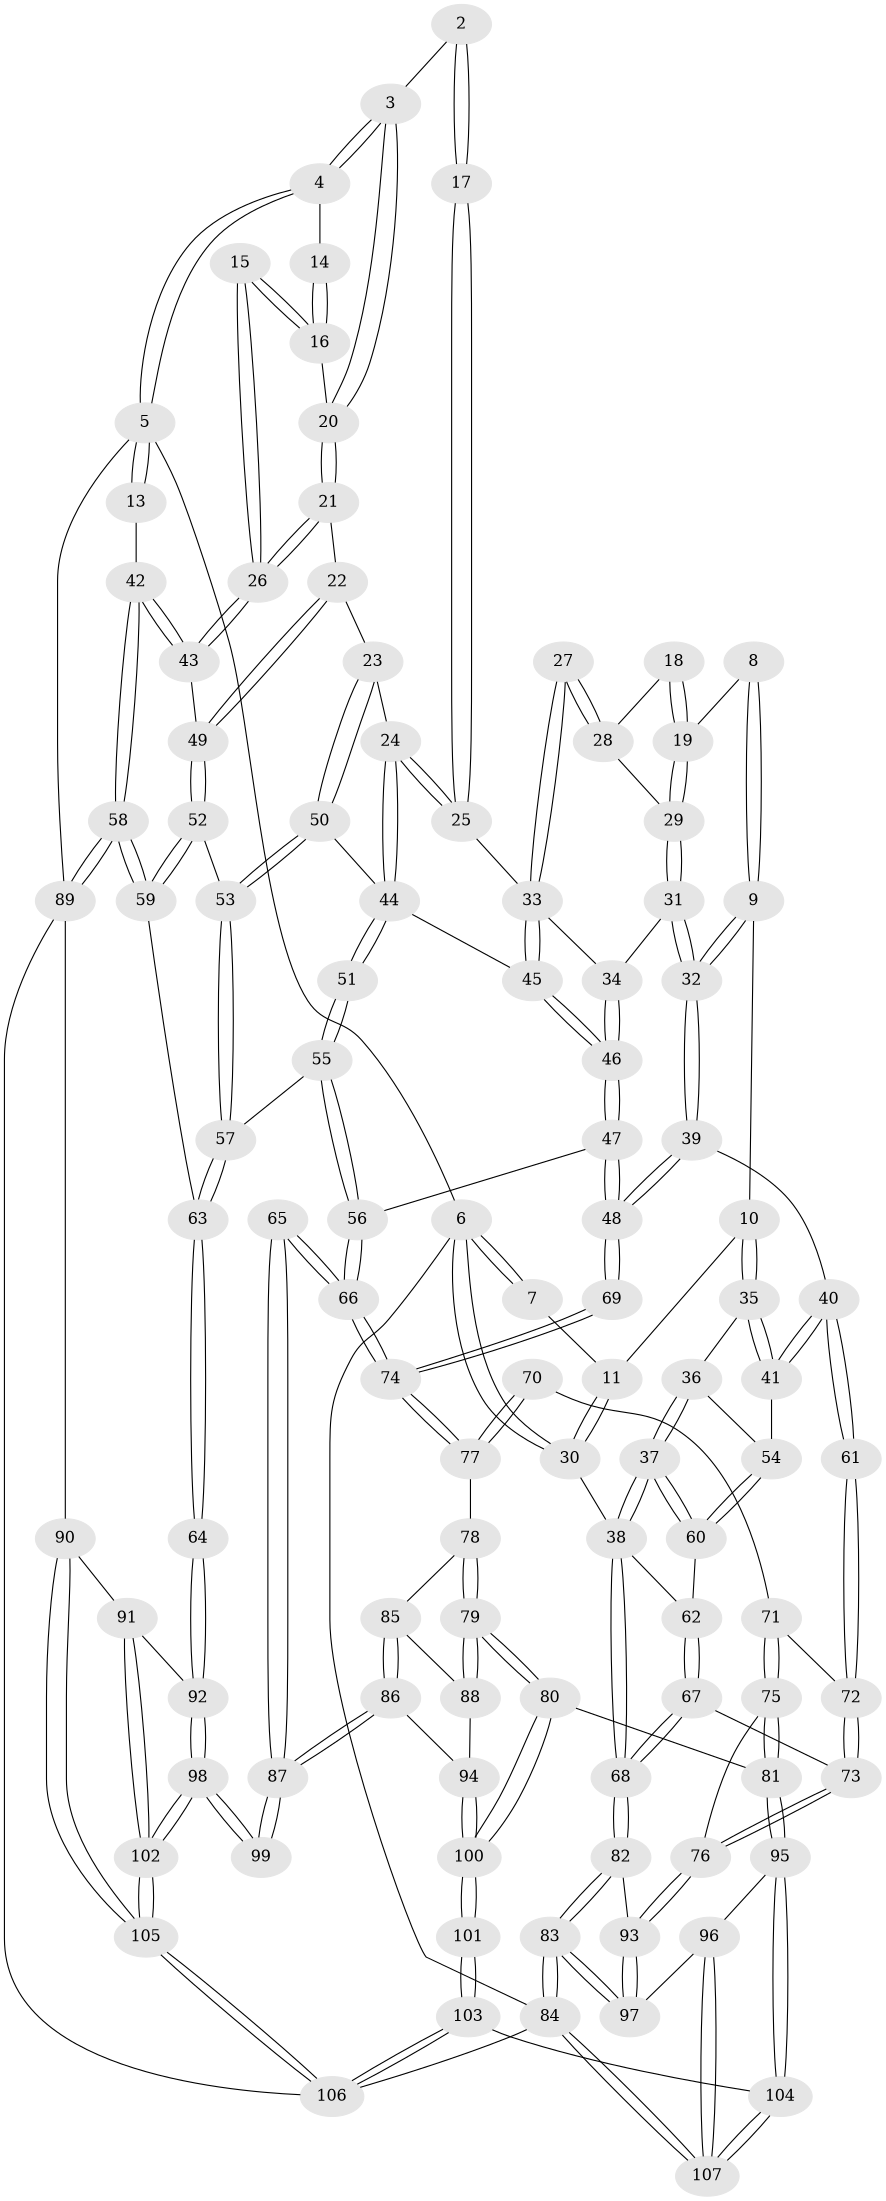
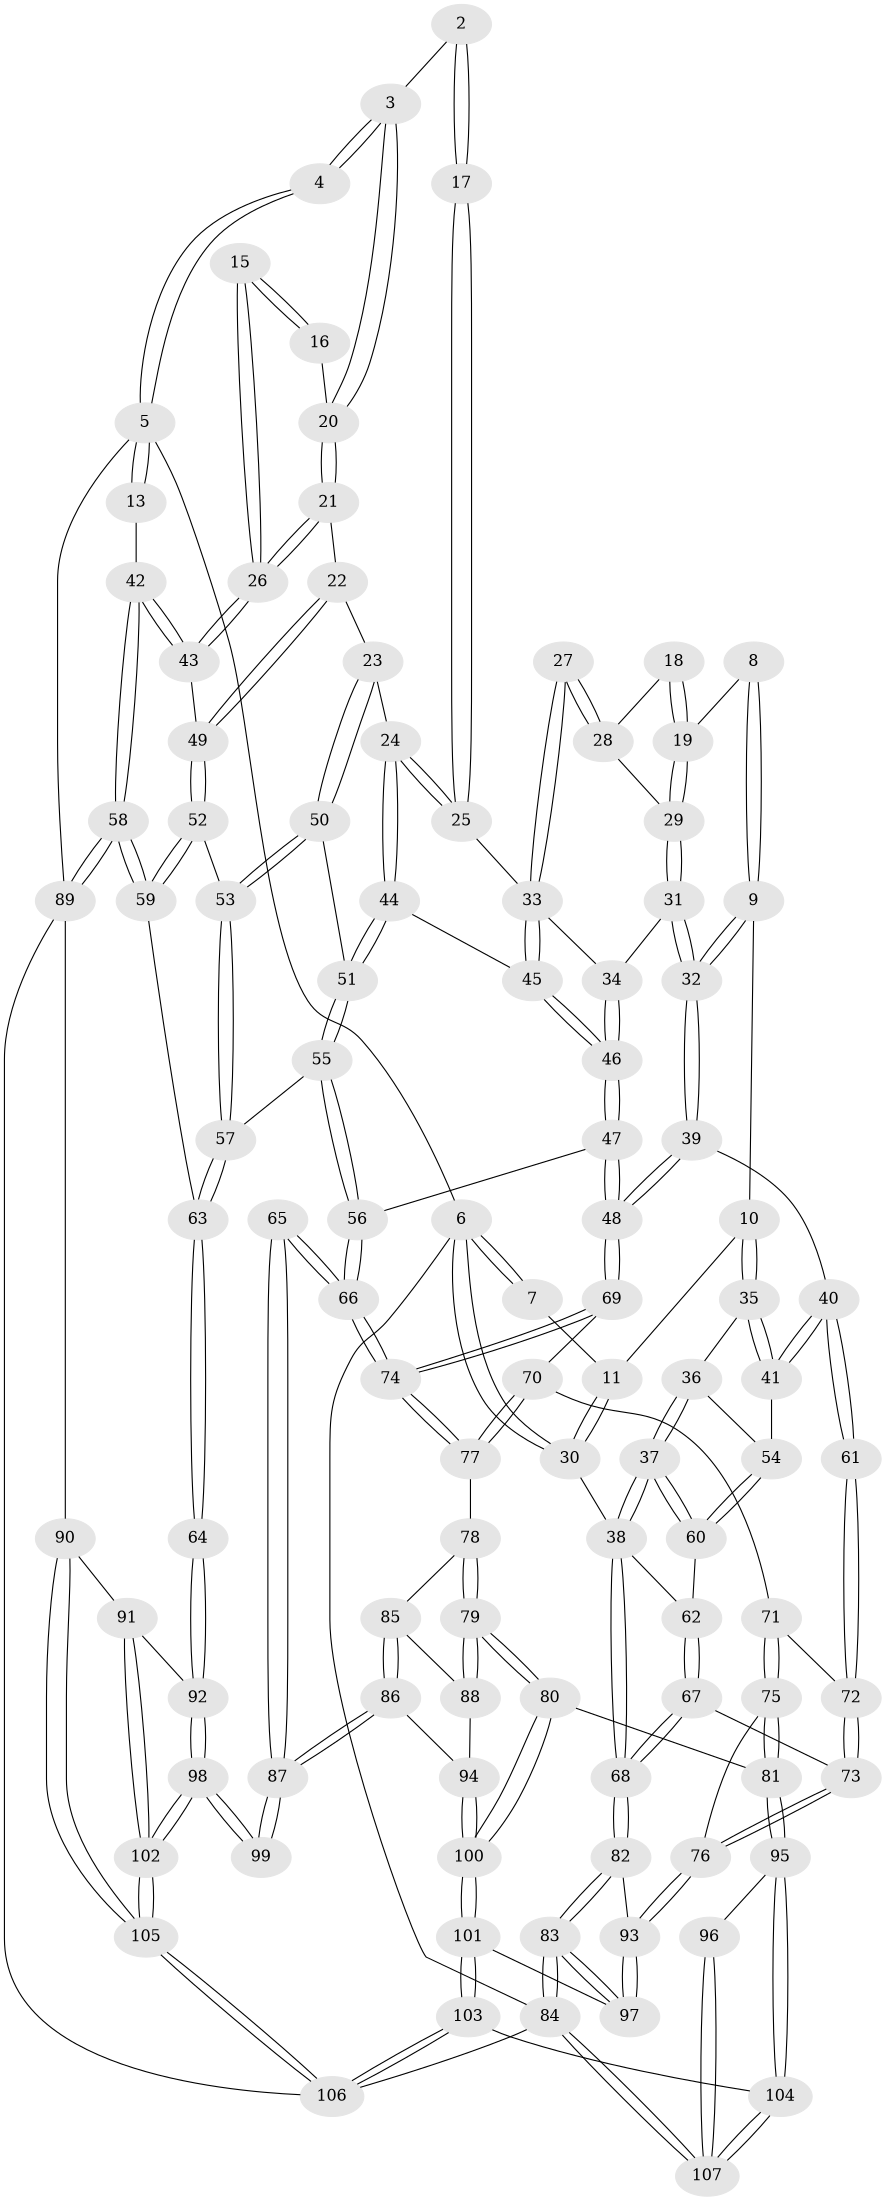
(320, 263) -> none
(355, 861) -> (334, 901)
none -> (577, 1335)
(670, 1977) -> (549, 1977)
